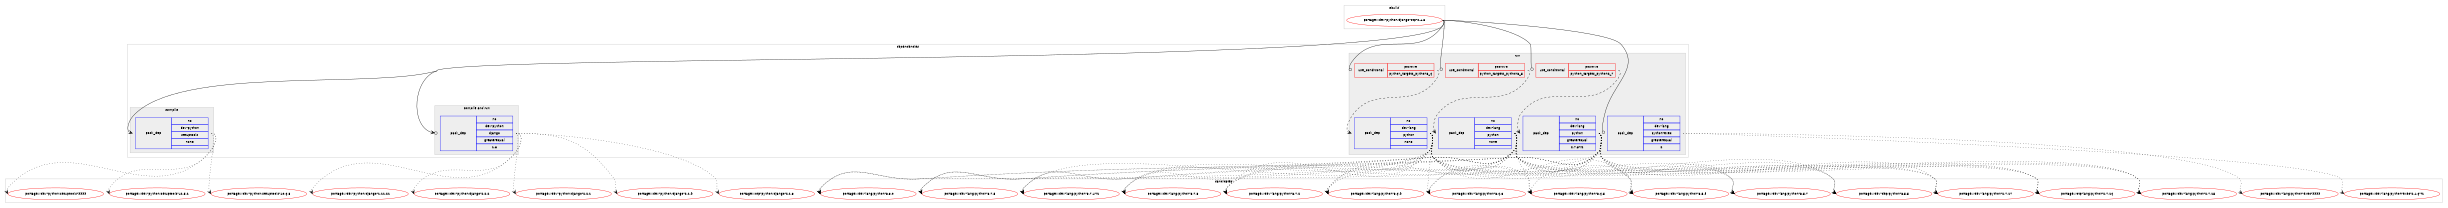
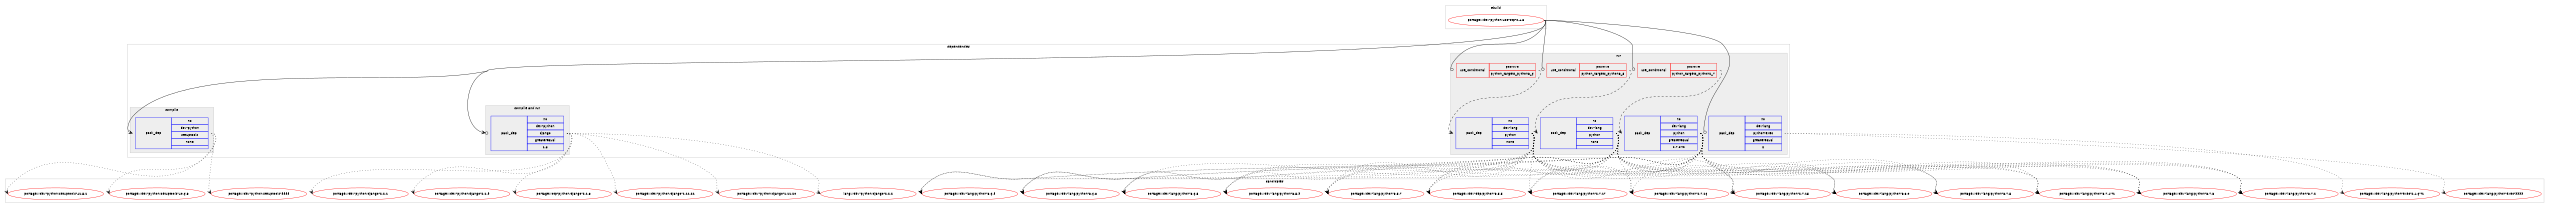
(1394, 20) -> (1496, 20)
(462, 194) -> (868, 194)
none -> (767, 194)
(2087, 194) -> (1681, 194)
